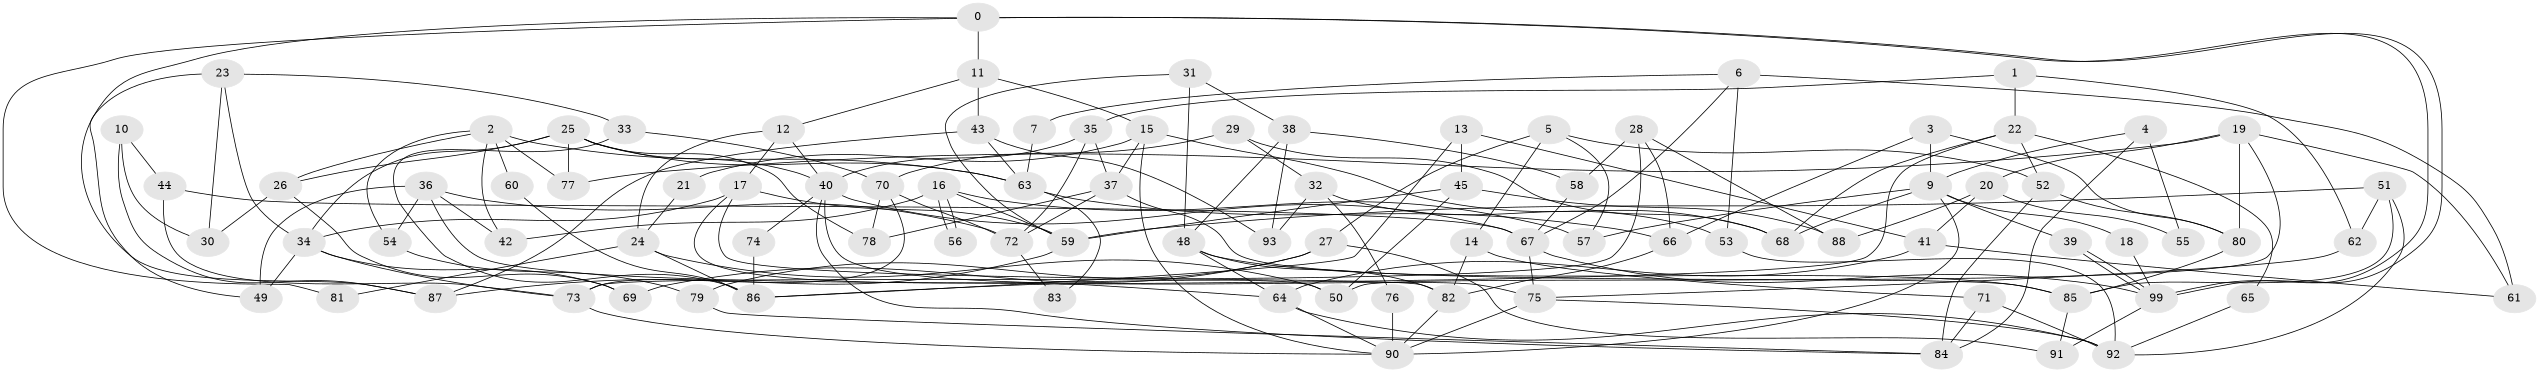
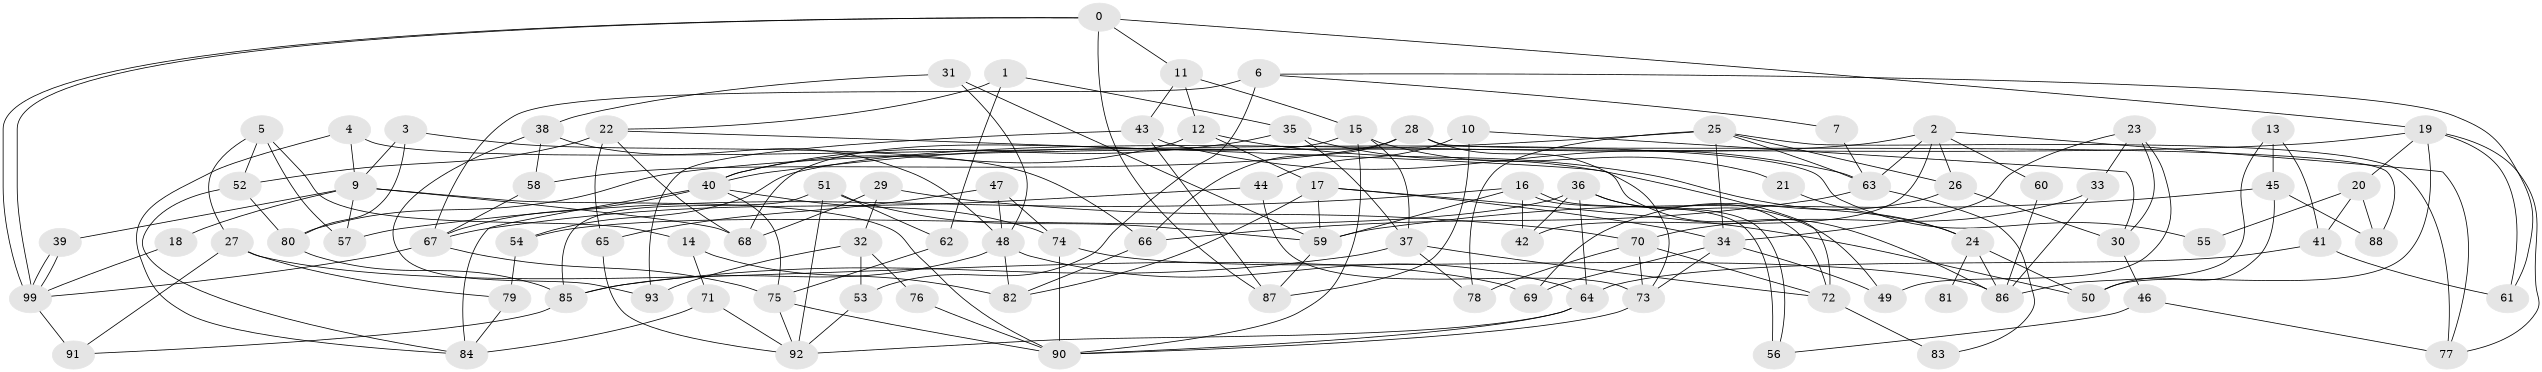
(221, 46) -> (1763, 69)
none -> (997, 186)
none -> (2145, 299)
(1421, 327) -> (1060, 299)
